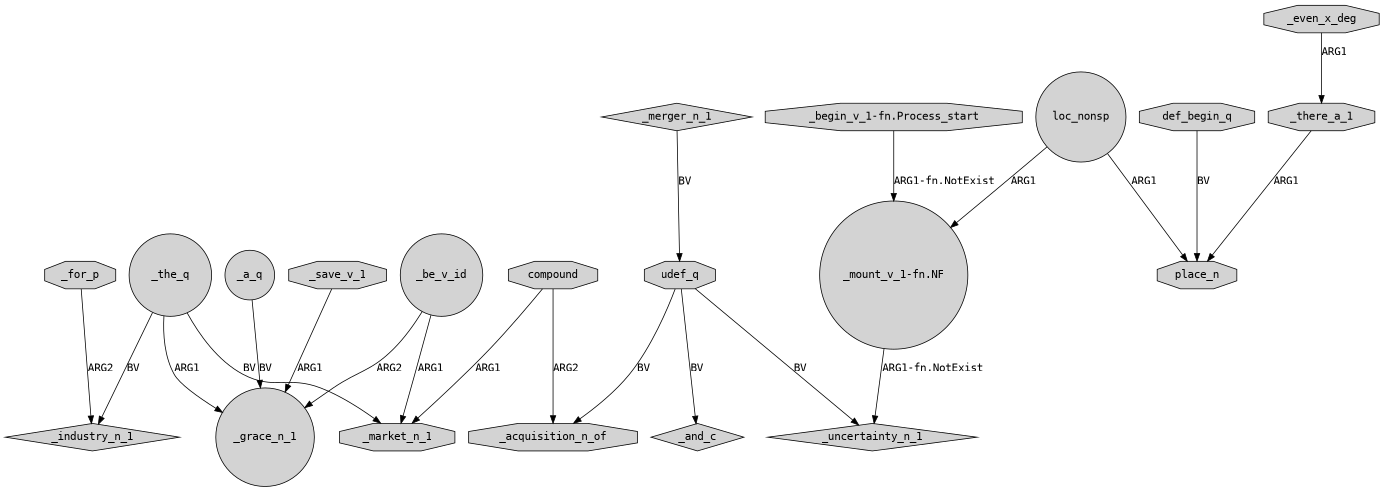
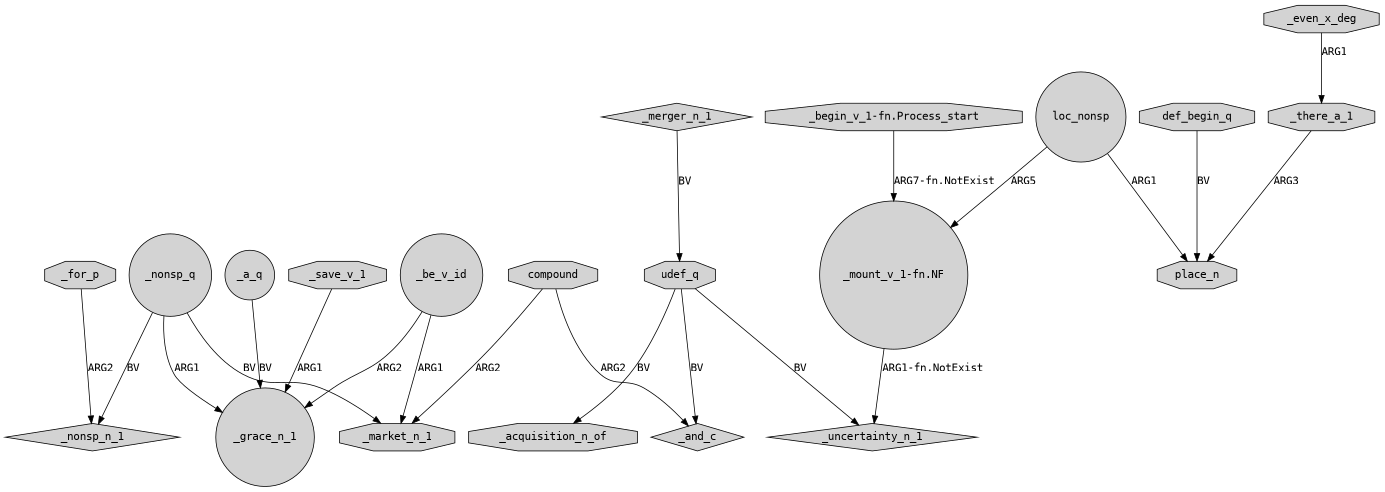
(945, 182) -> (945, 182)
(1024, 182) -> (1024, 182)
(1286, 182) -> (1286, 182)
(170, 275) -> (170, 275)
(553, 352) -> (600, 374)
(488, 369) -> (488, 369)
(92, 437) -> (92, 437)
